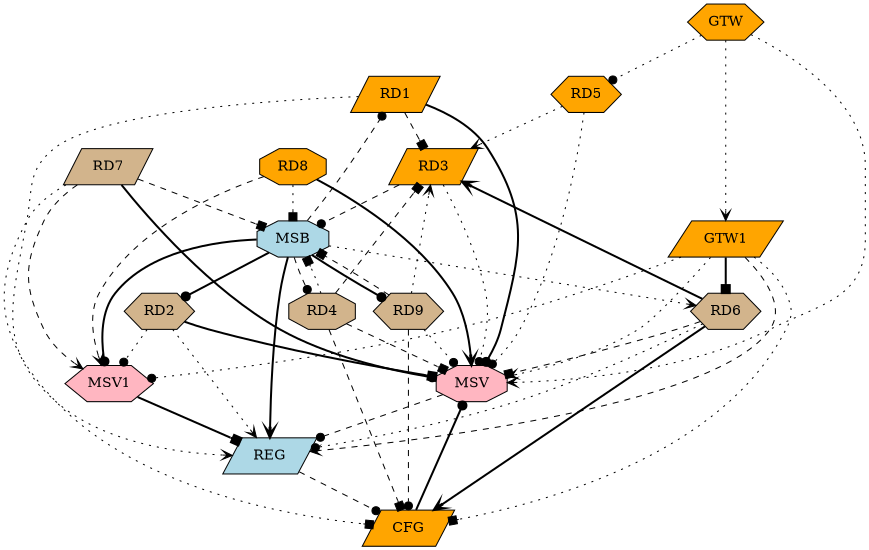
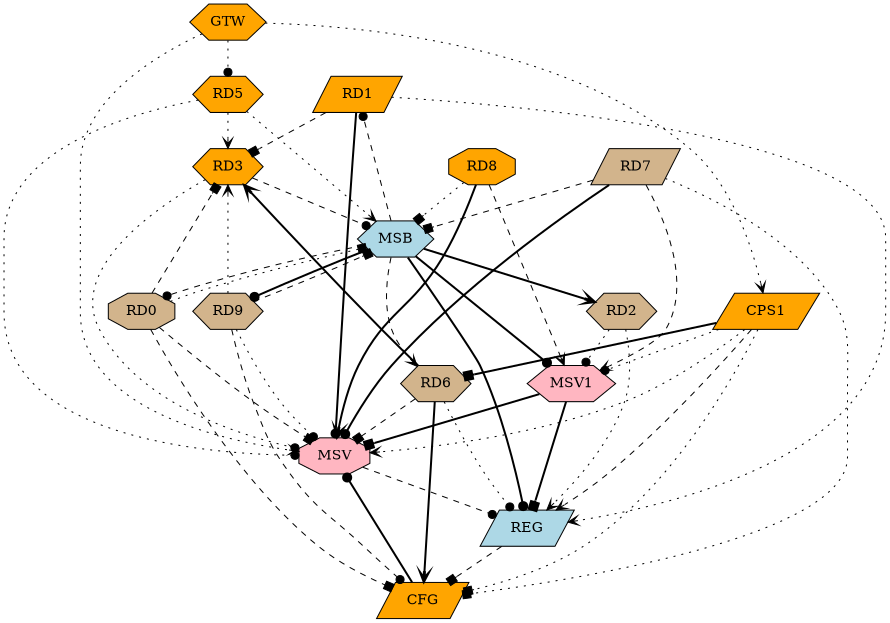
none -> (308, 163)
(434, 167) -> (228, 167)
(293, 239) -> (396, 239)
(726, 239) -> (766, 311)
(229, 274) -> (505, 274)
(508, 275) -> (387, 311)
(322, 311) -> (142, 311)
(275, 337) -> (480, 365)
(298, 351) -> (461, 417)
(336, 490) -> (479, 561)
